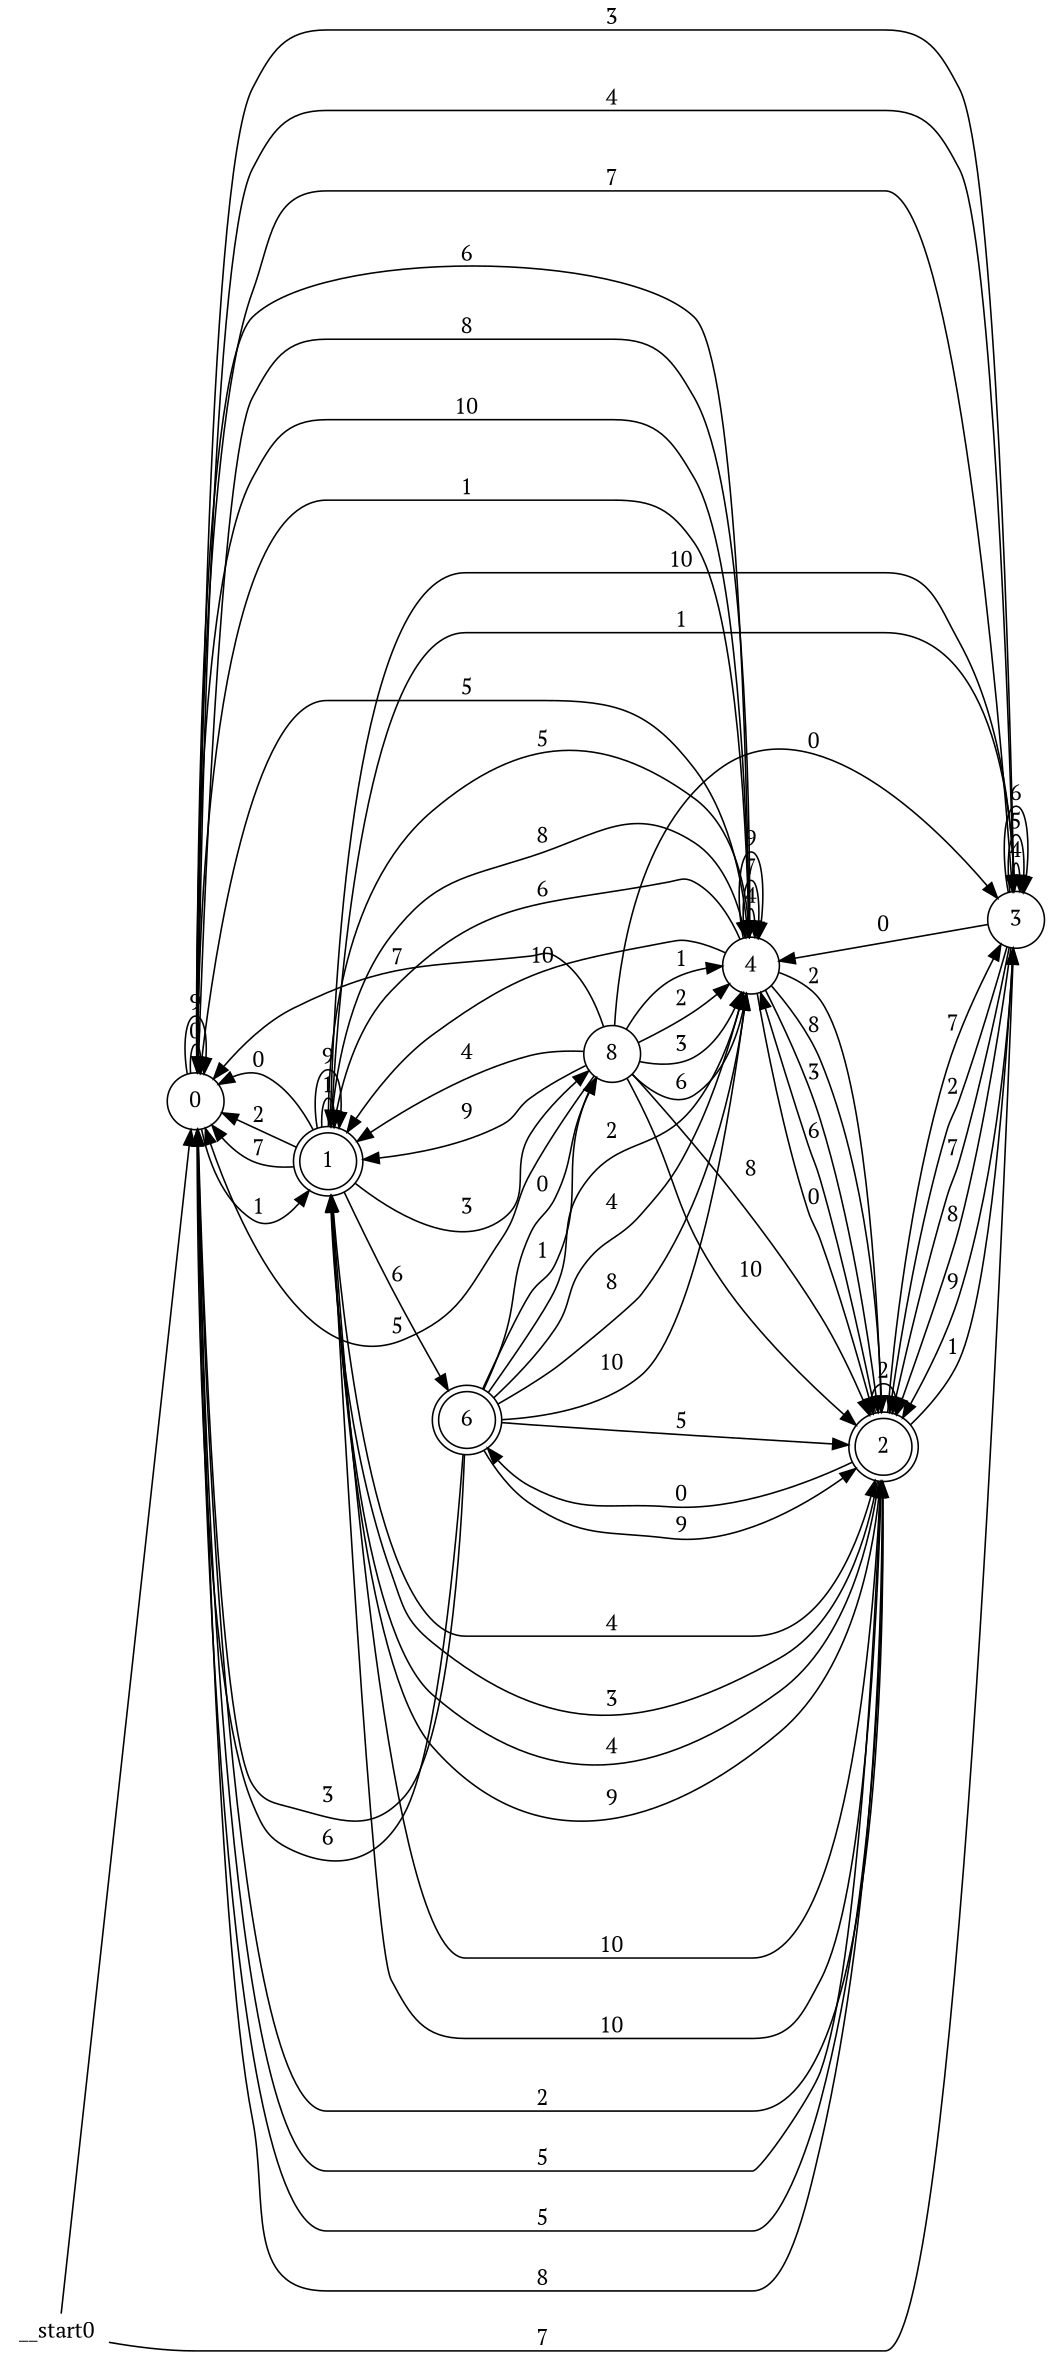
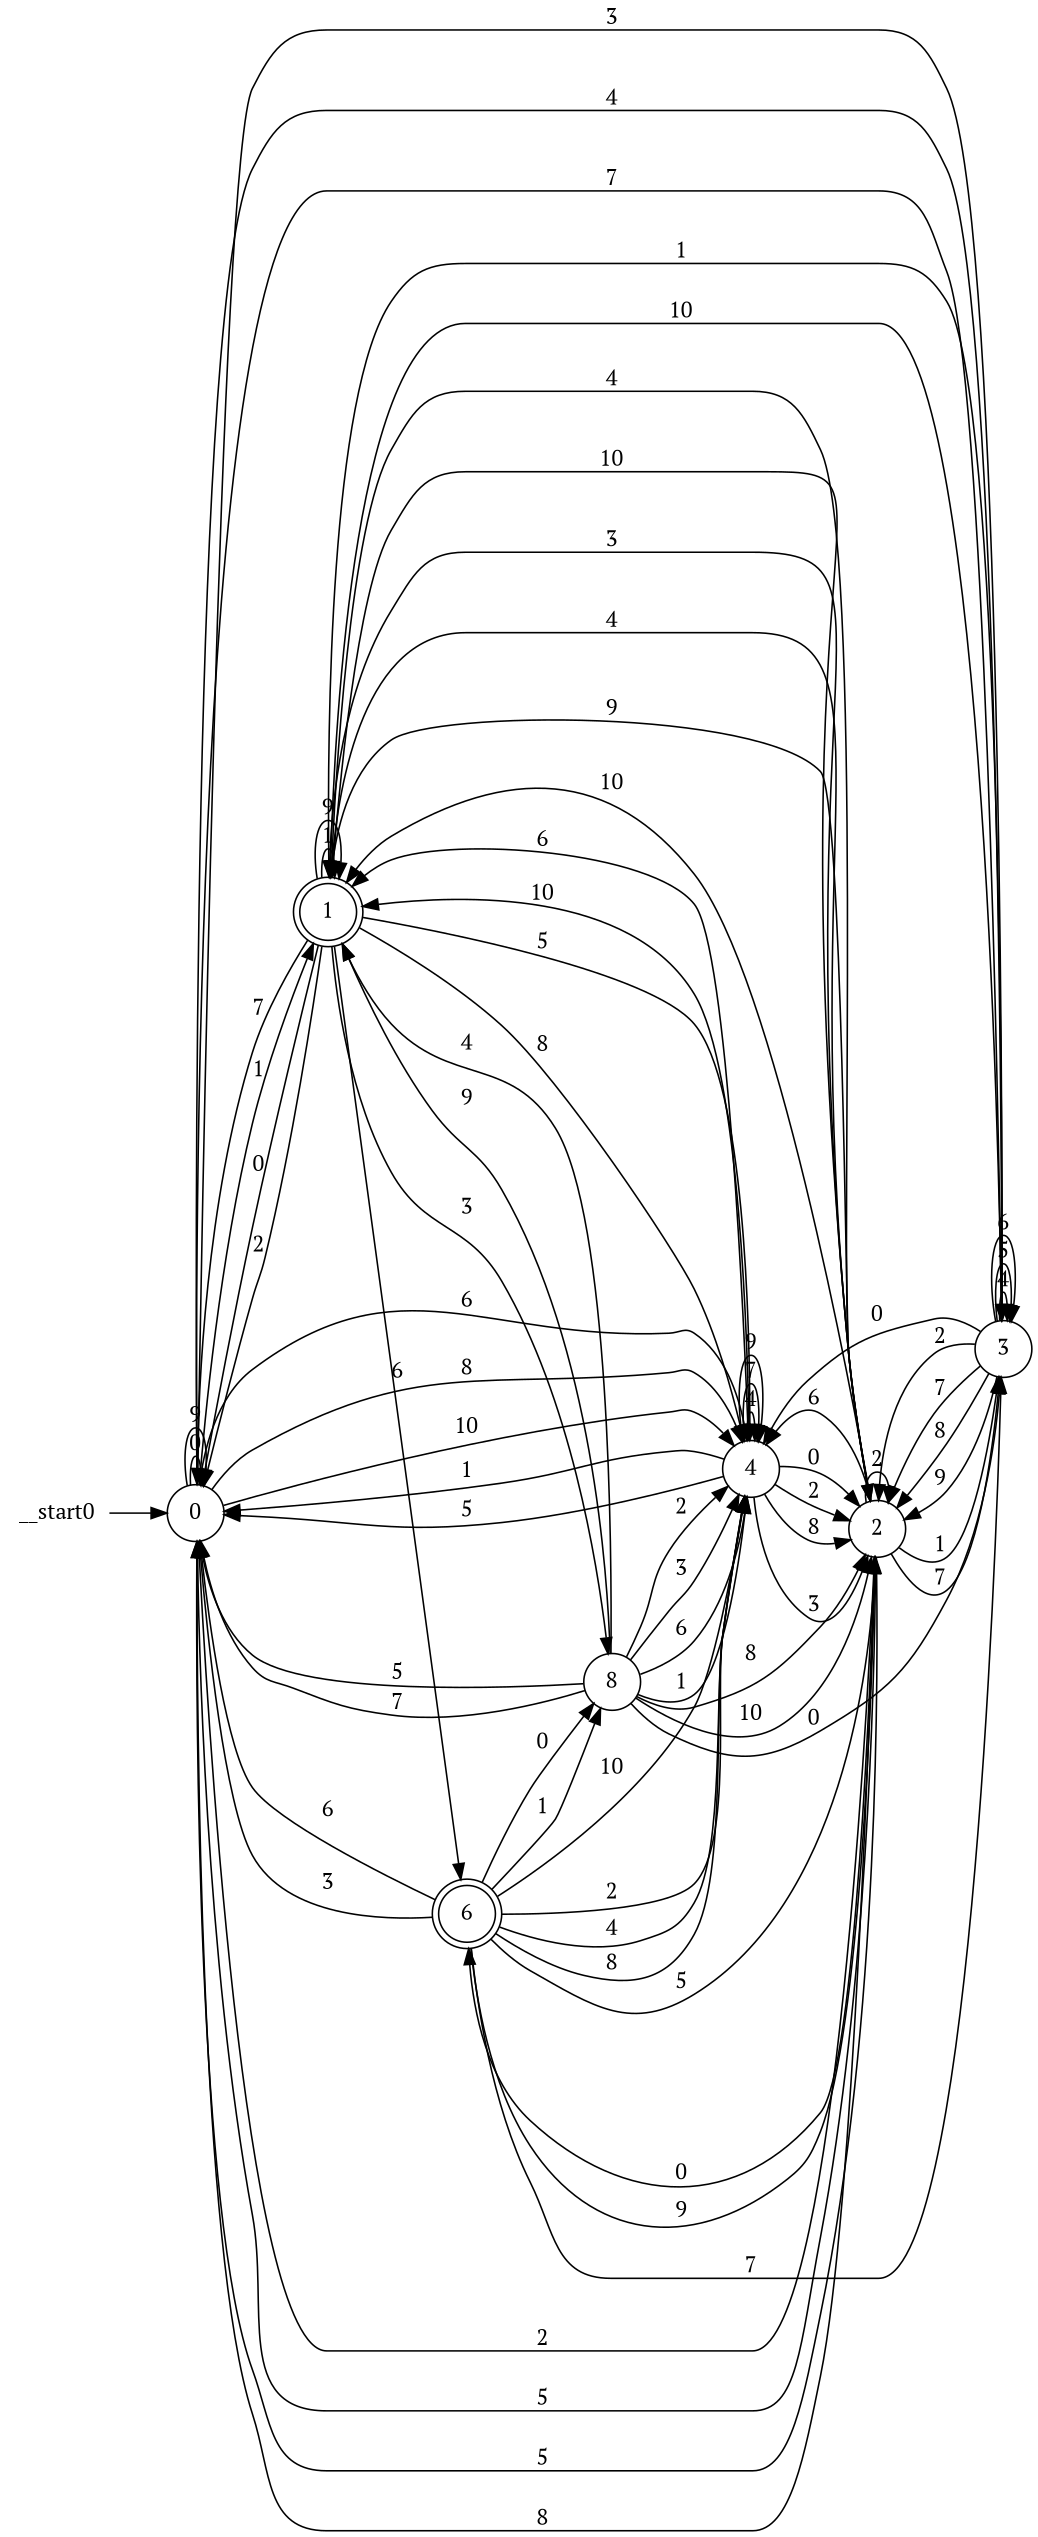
(884, 1447) -> (877, 1529)
(947, 2049) -> (935, 2166)
